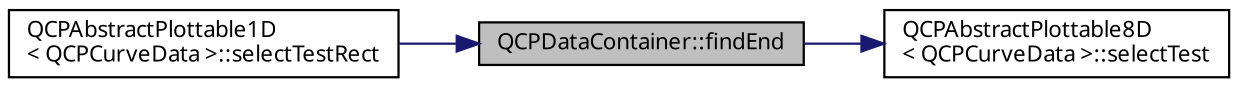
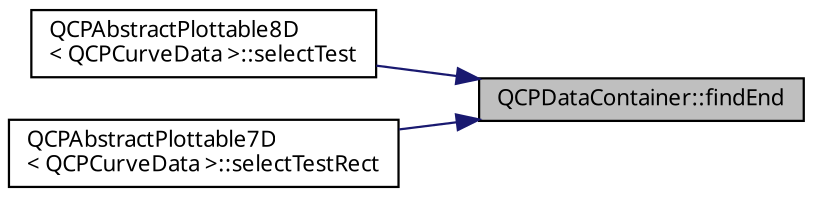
(204, 44) -> (204, 153)
(833, 44) -> (417, 71)
